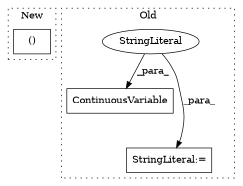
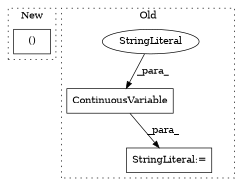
(181, 96) -> (142, 128)
